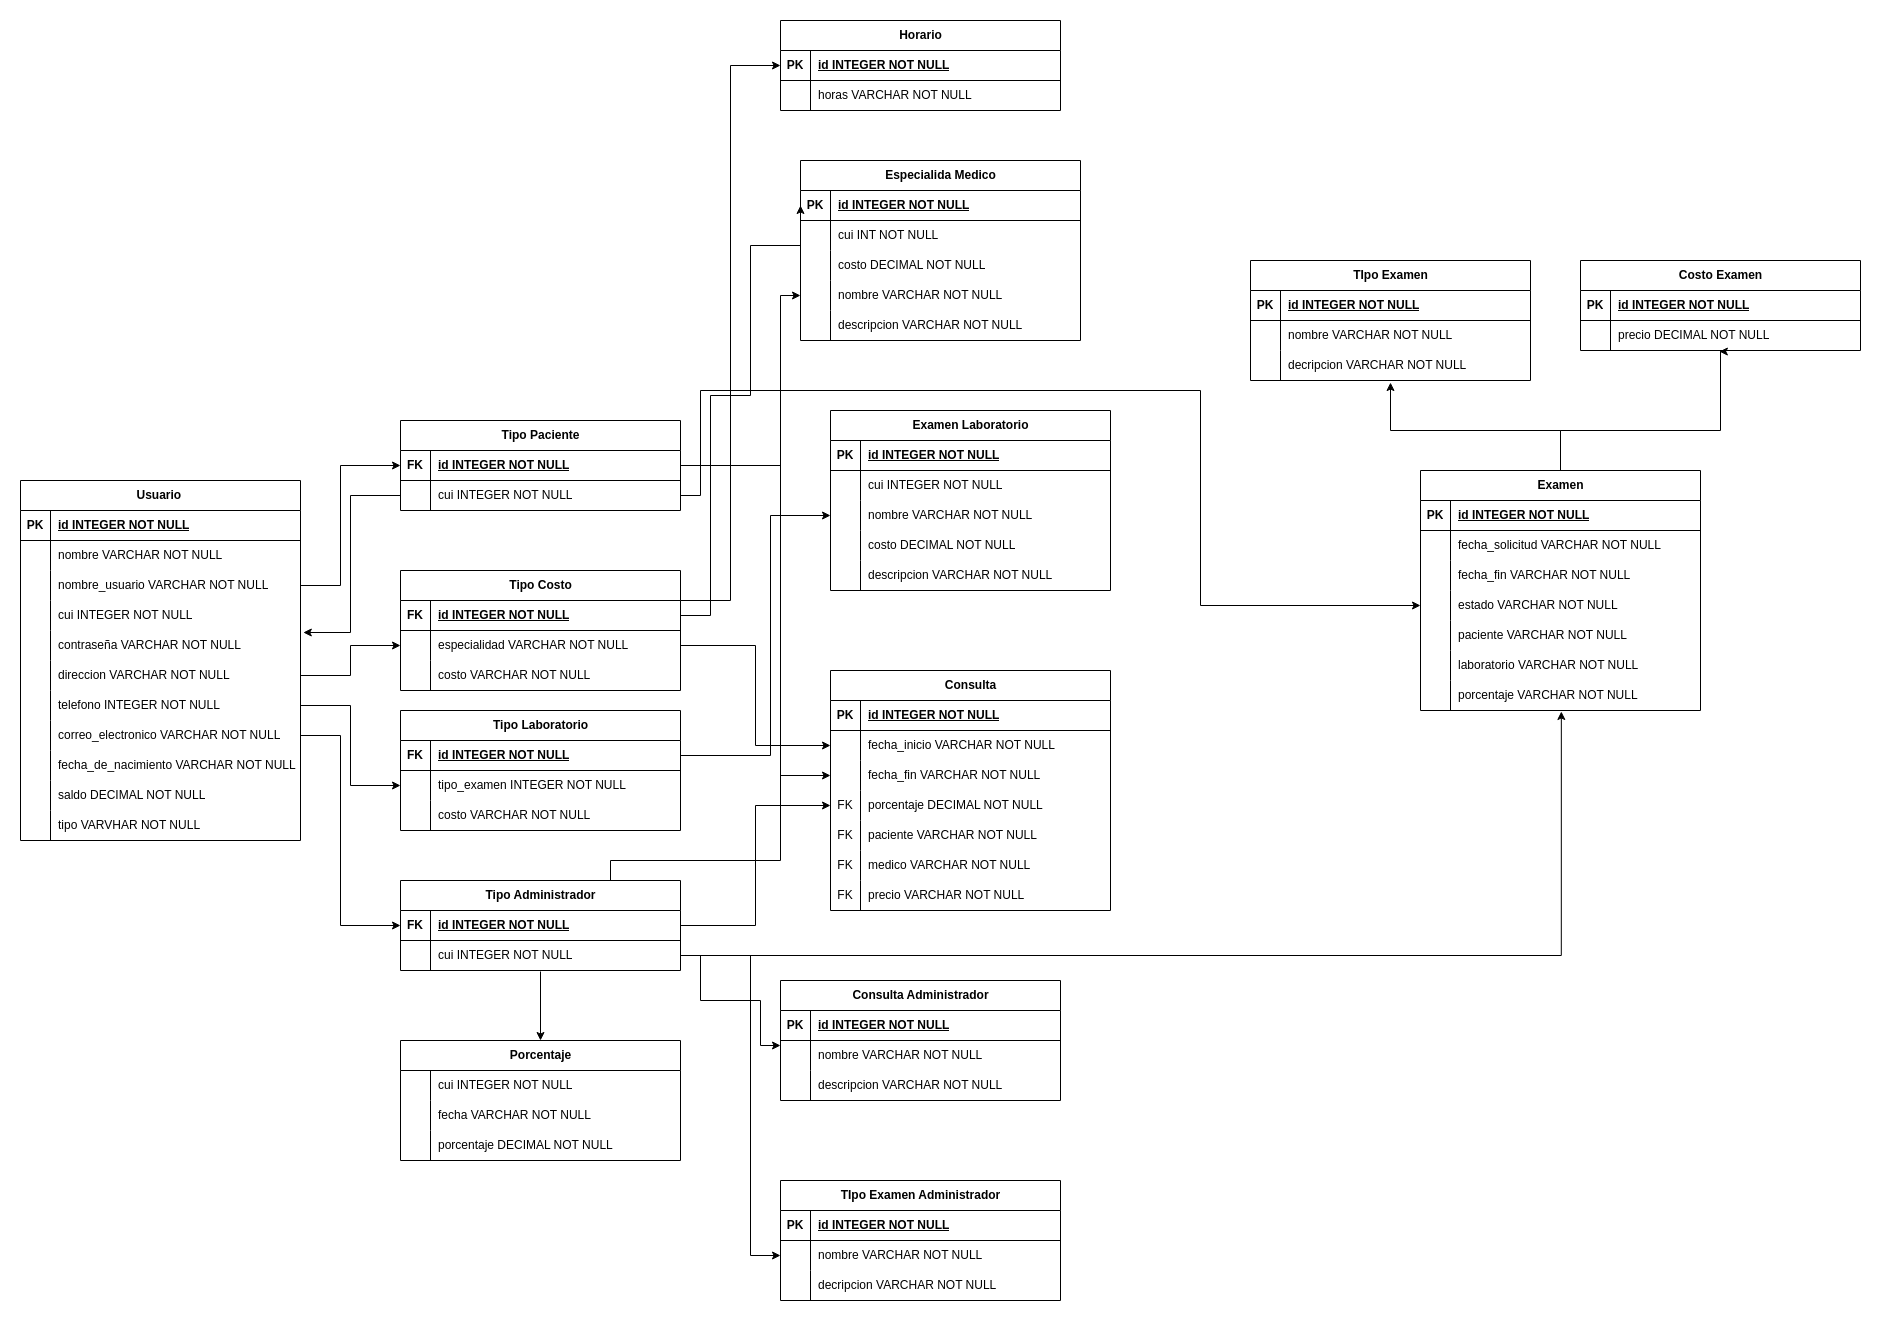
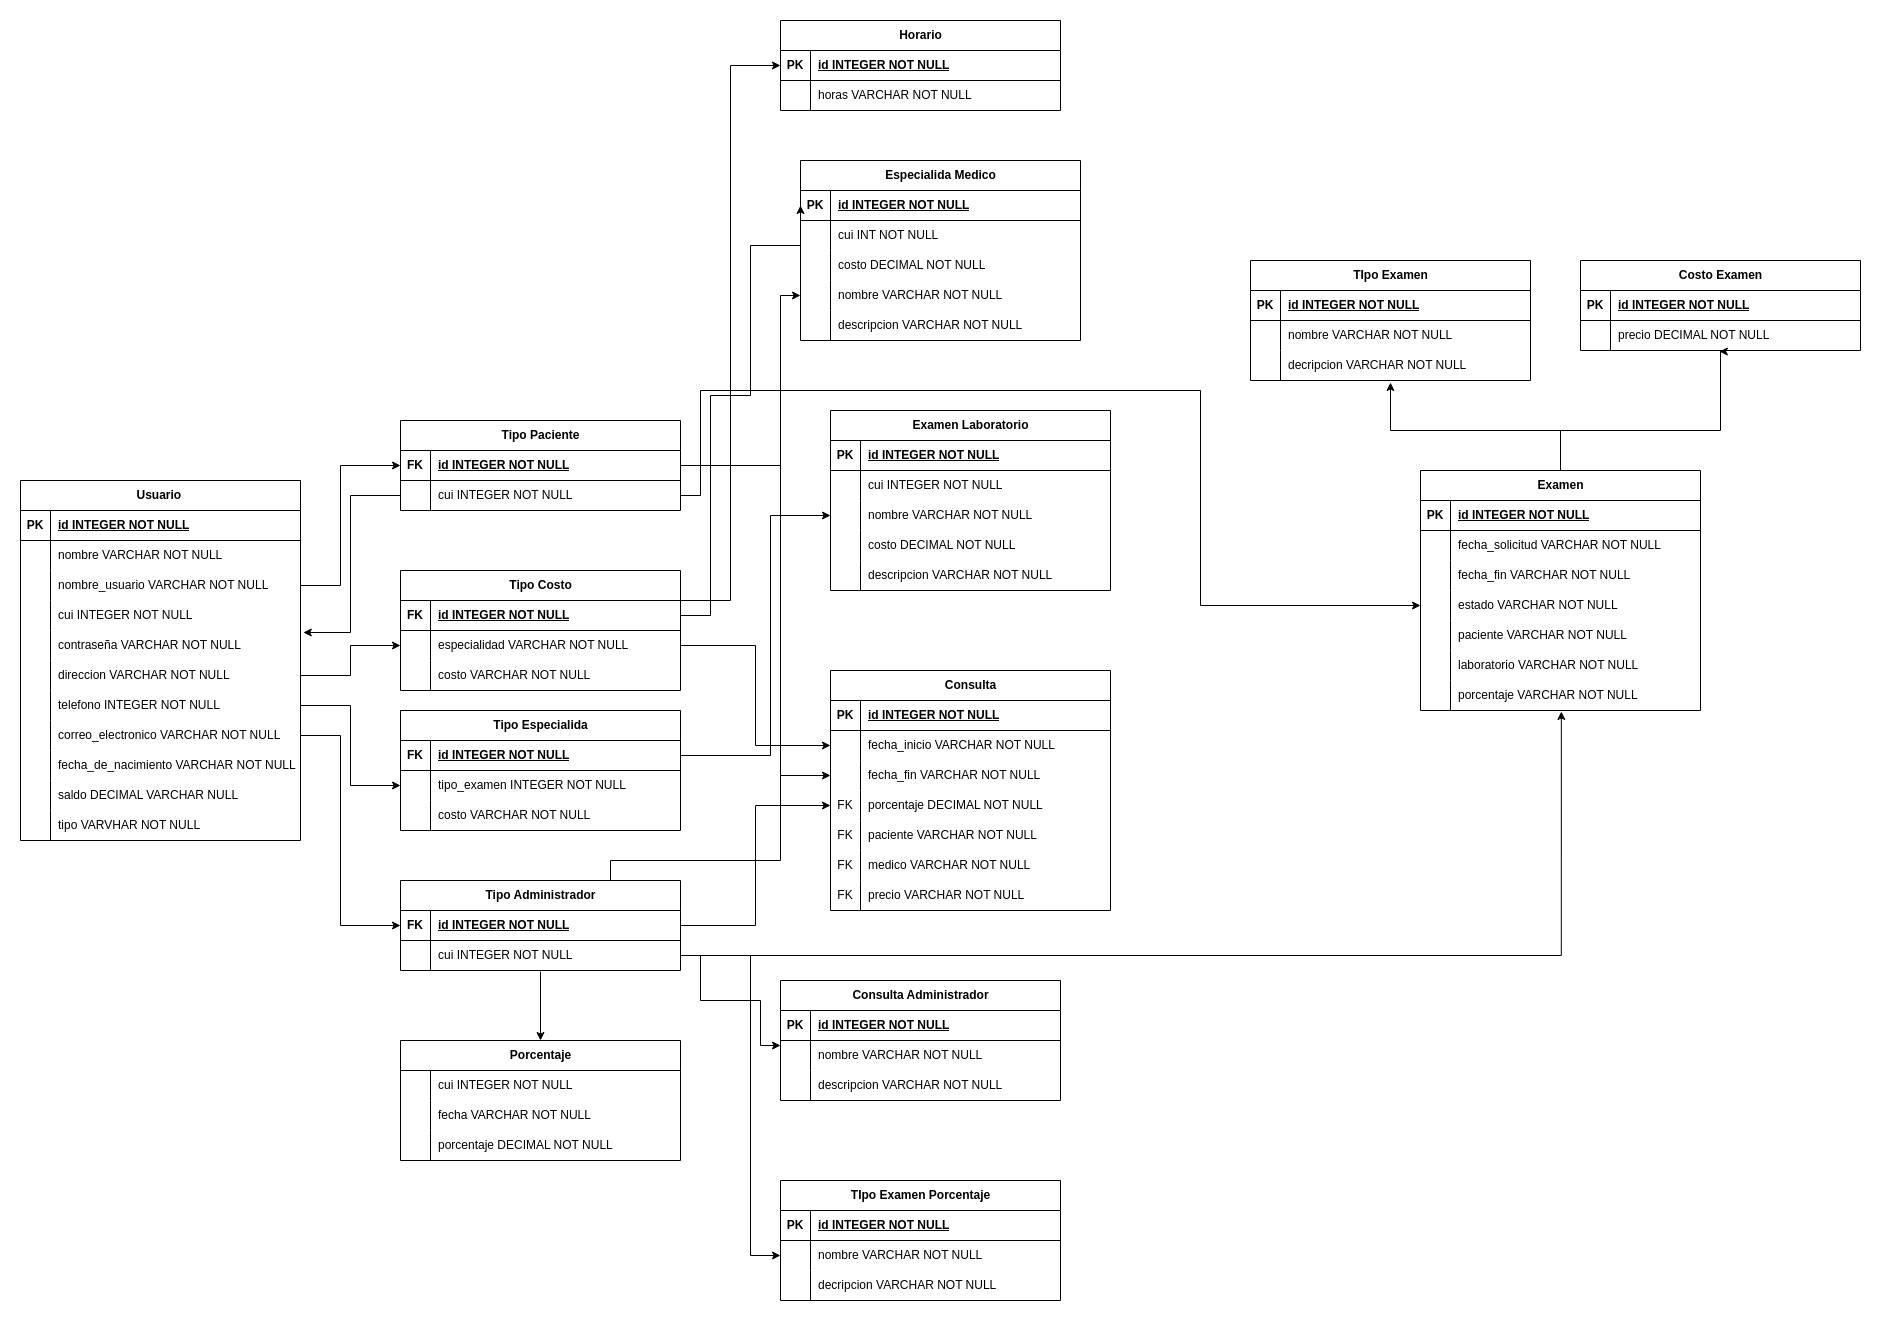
(541, 726) -> (541, 726)
(126, 796) -> (140, 796)
(921, 1196) -> (921, 1196)
